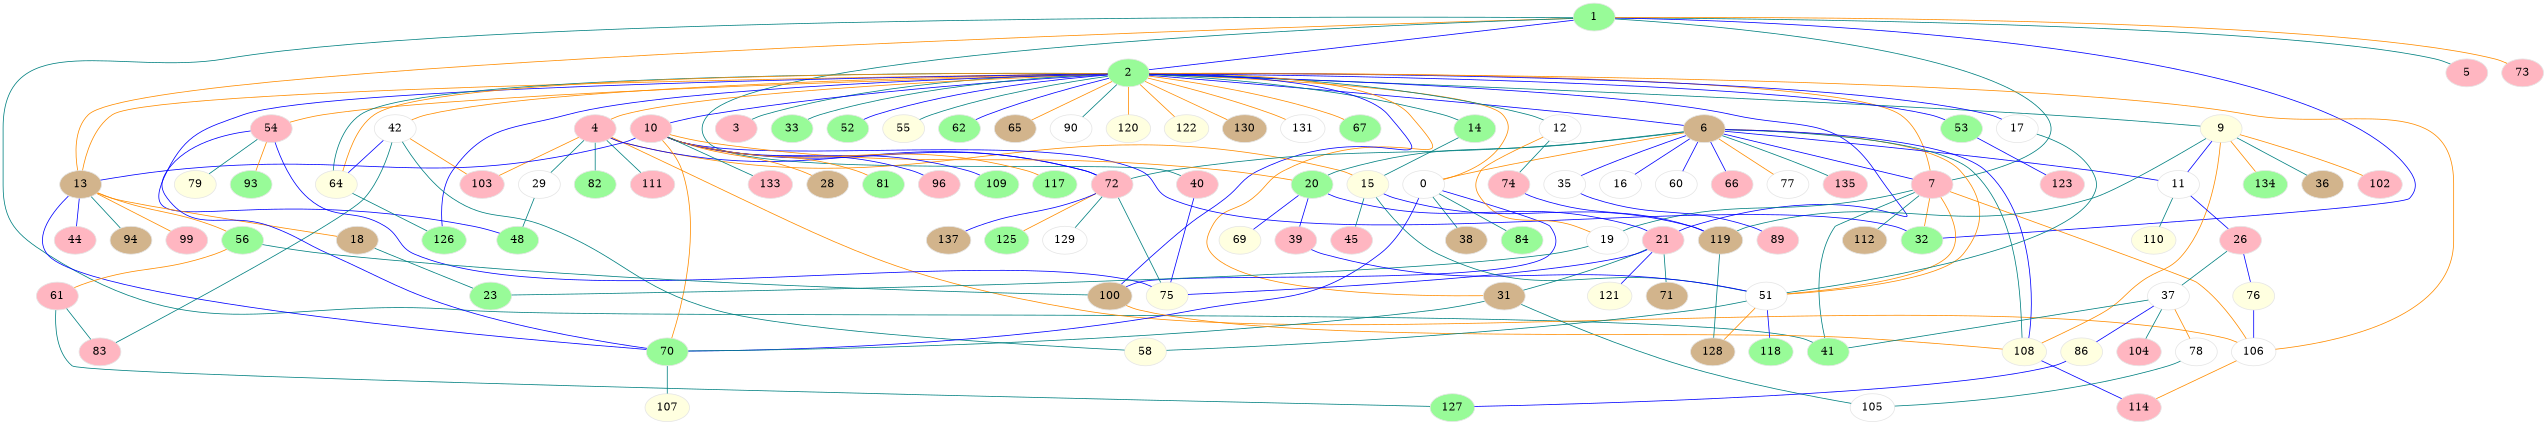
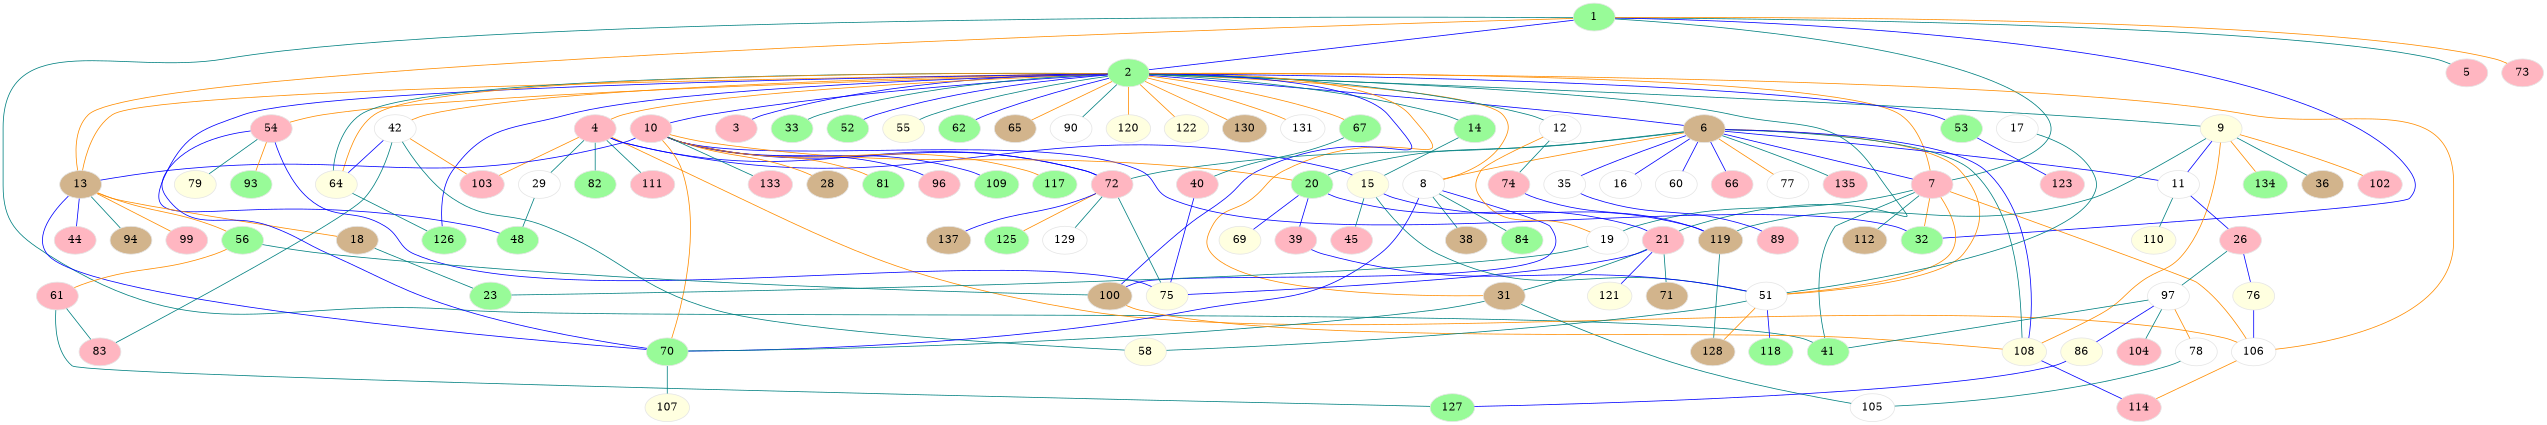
(884, 67) -> (1279, 157)
(1577, 79) -> none
(928, 84) -> (928, 84)
(1664, 104) -> (1664, 104)
(1056, 149) -> (907, 164)
(1424, 184) -> (1424, 184)
(2168, 296) -> (2168, 296)
